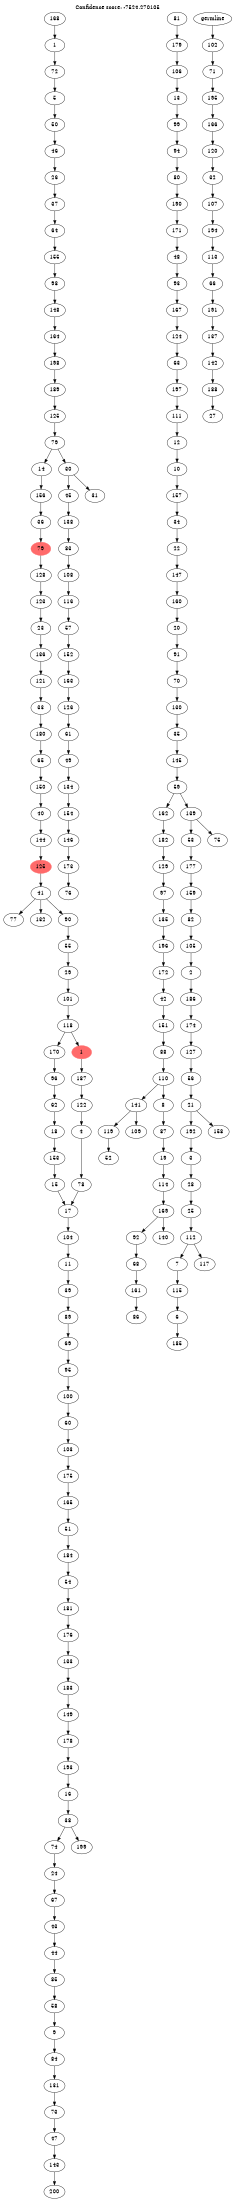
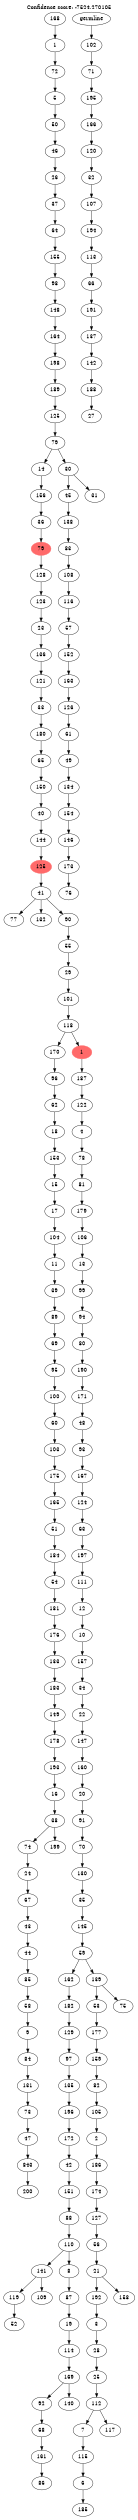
(76, 1196) -> (82, 1170)
(54, 2165) -> (28, 2165)
